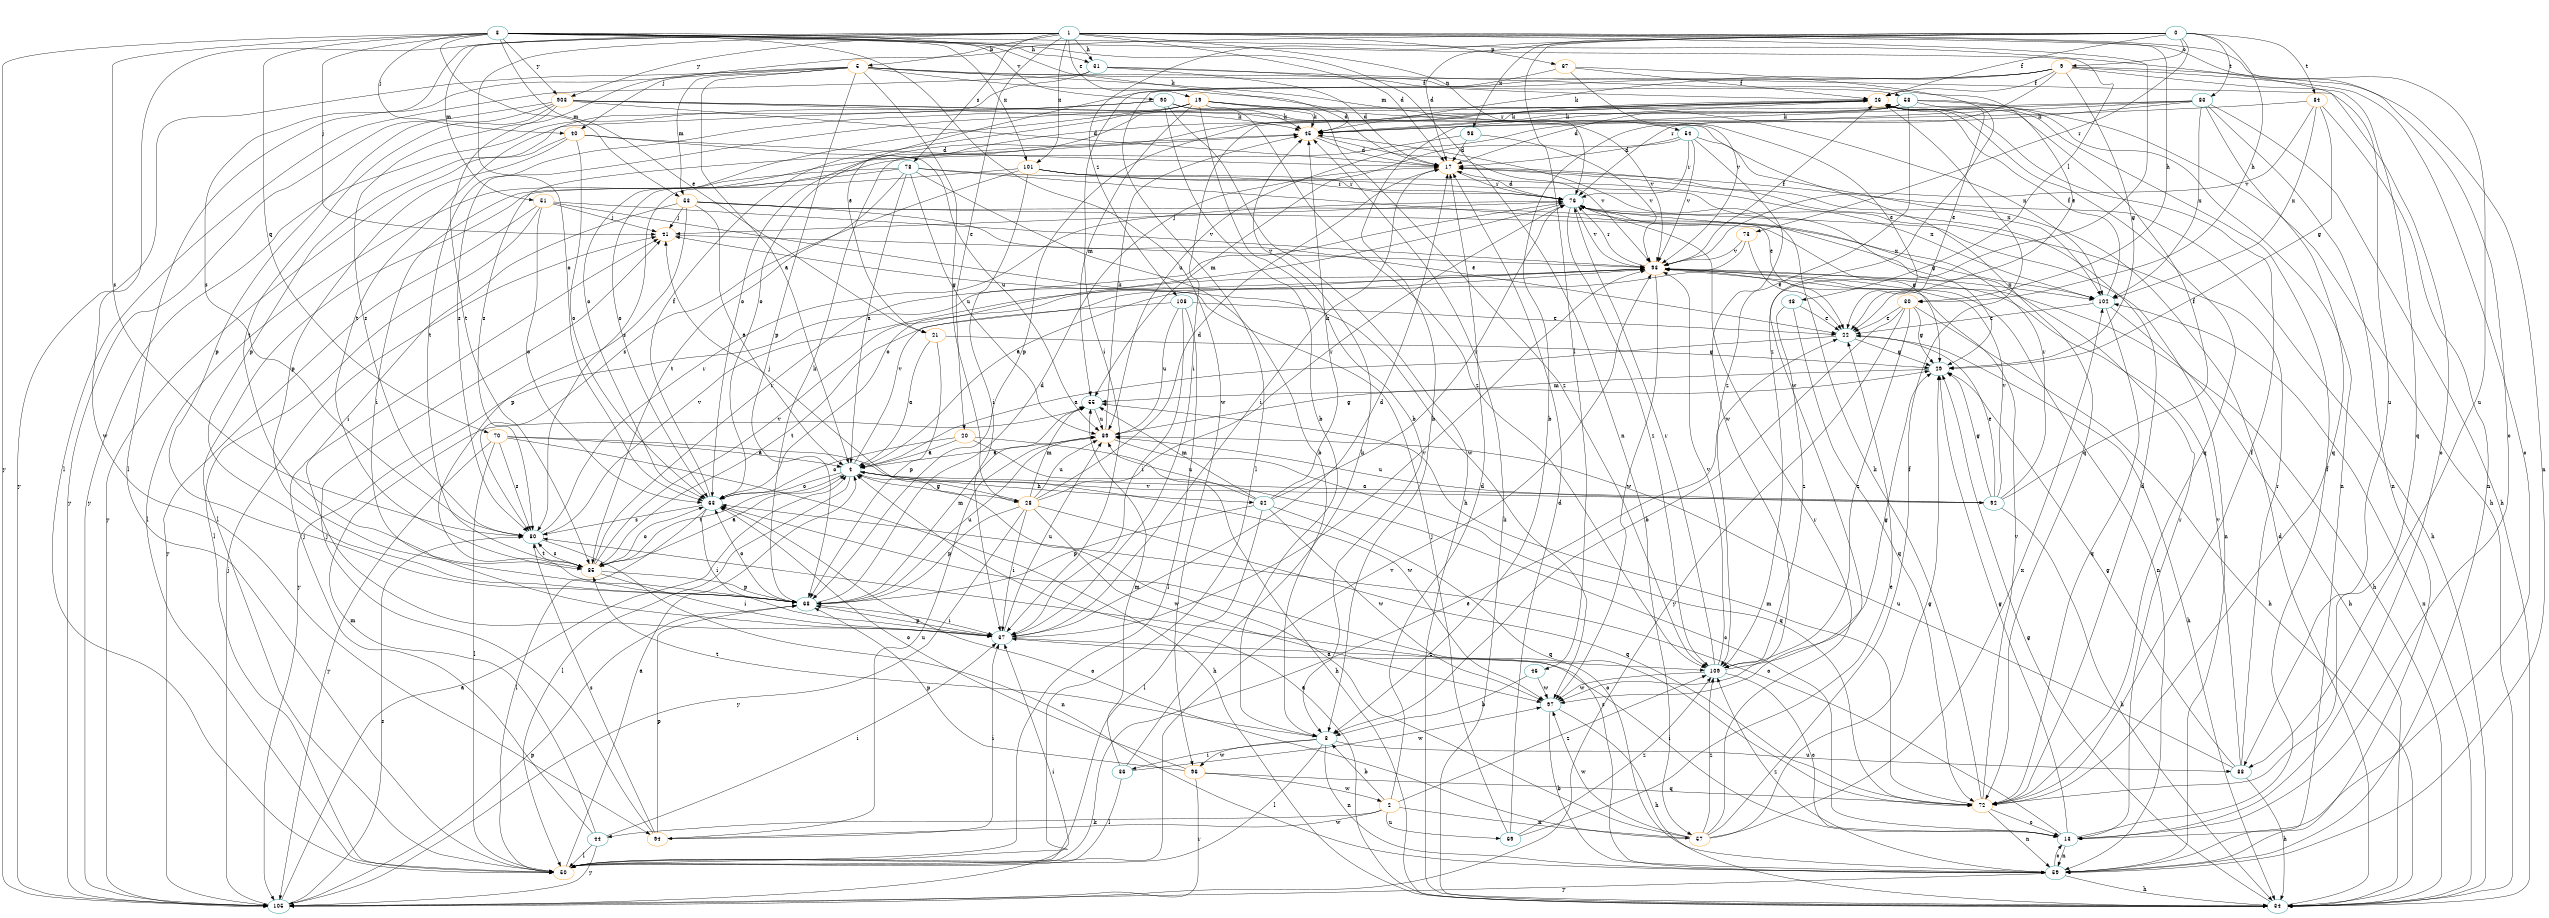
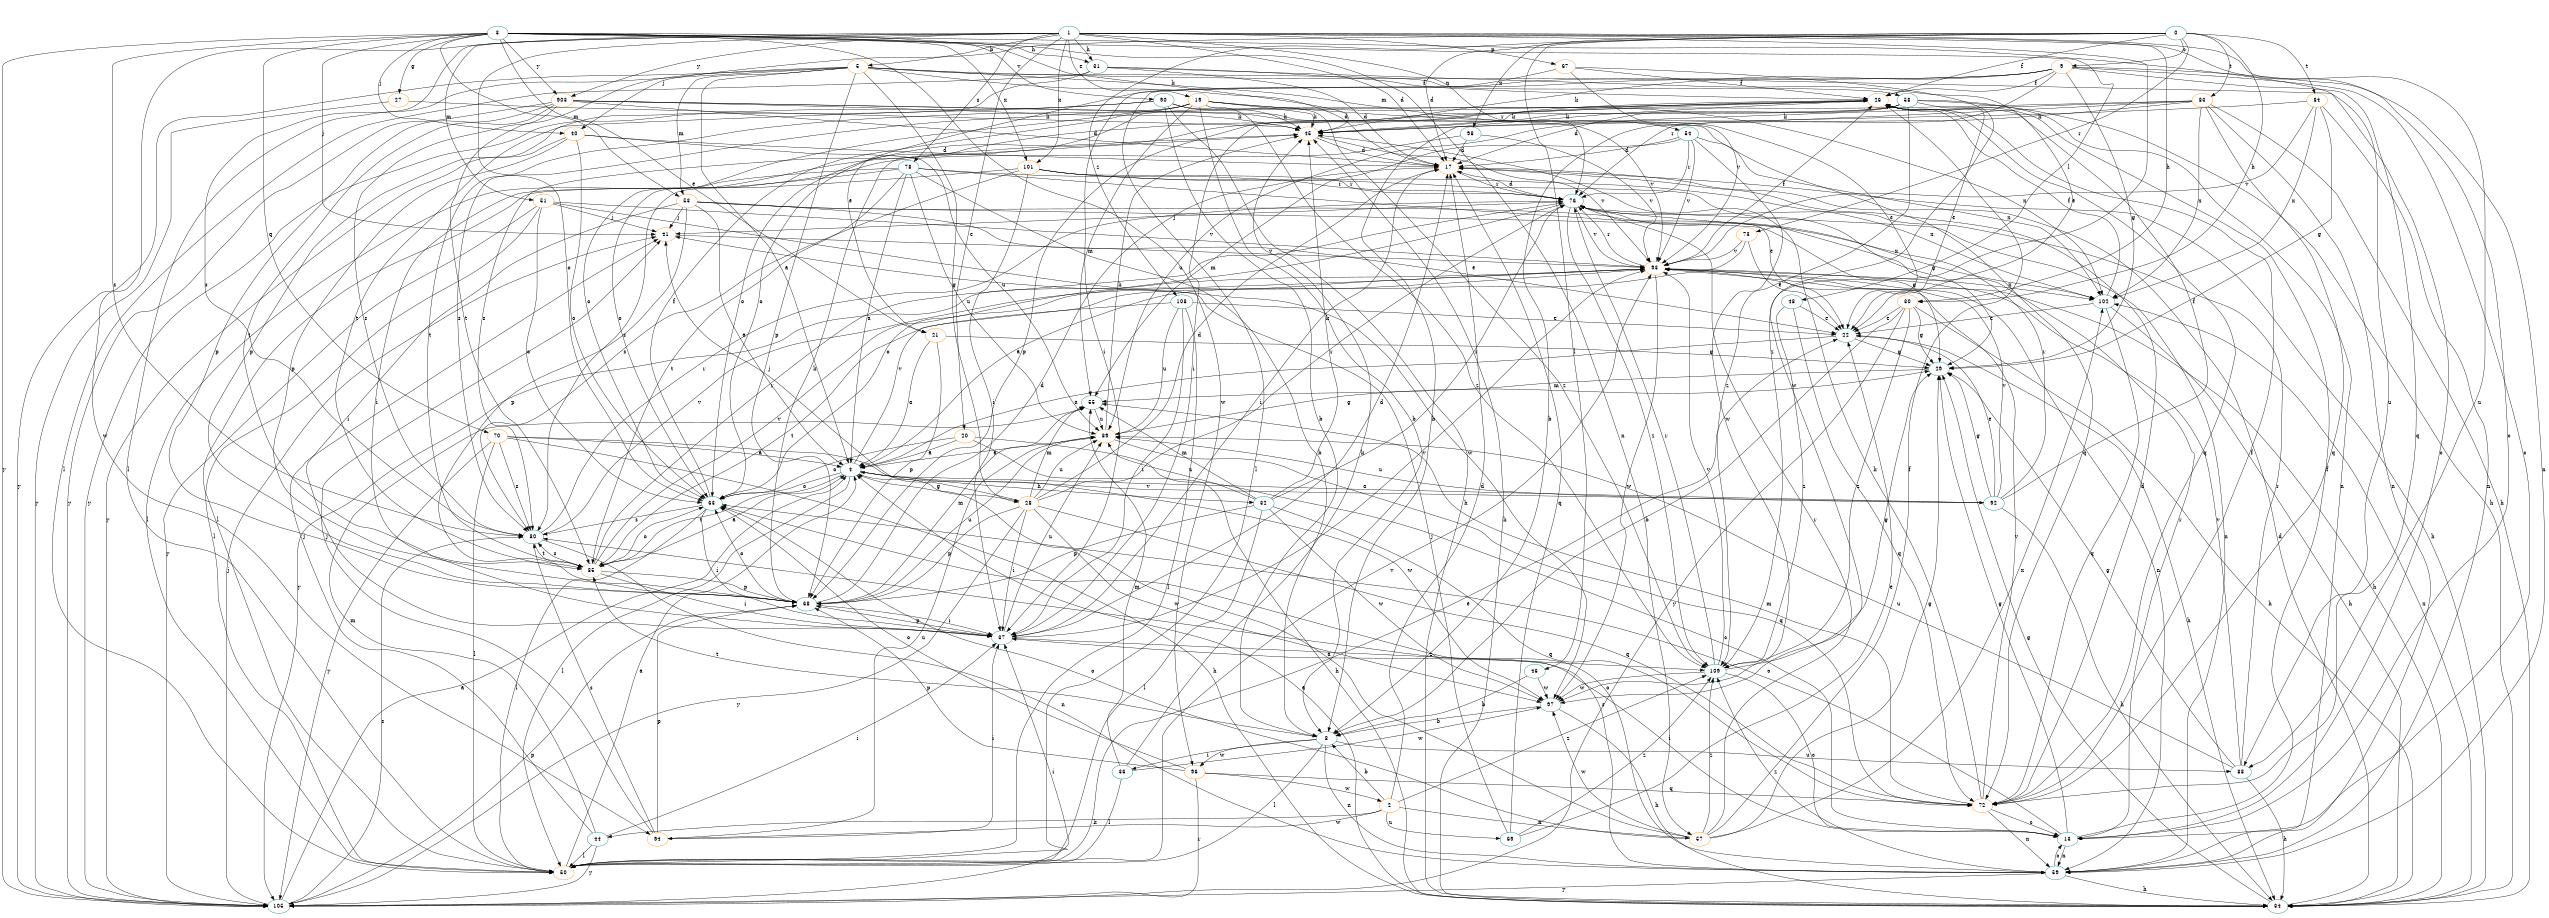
none -> (398, 100)
(2202, 100) -> (2202, 100)
(1560, 503) -> (1560, 503)
(1622, 860) -> (1440, 719)
